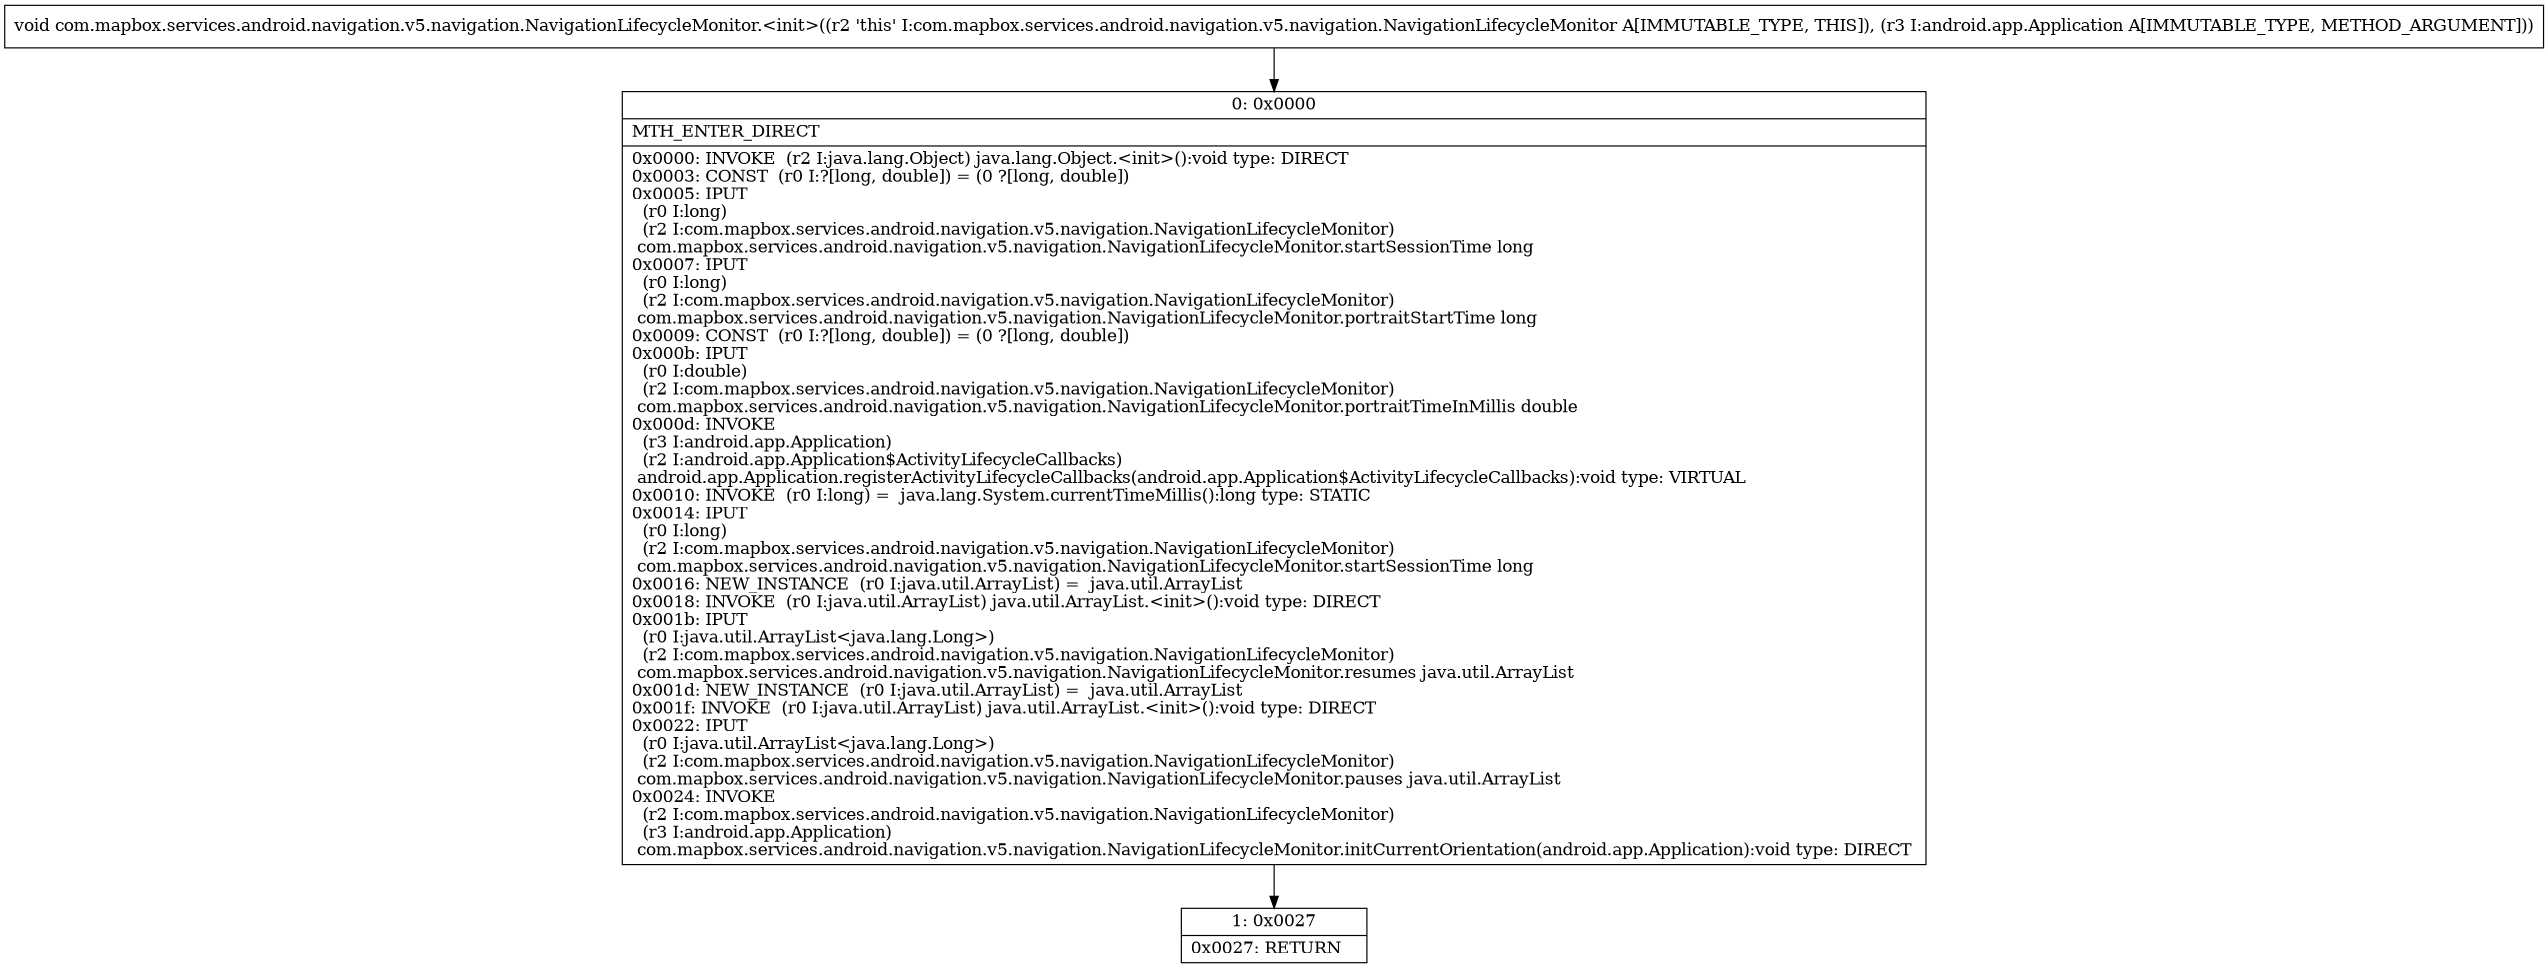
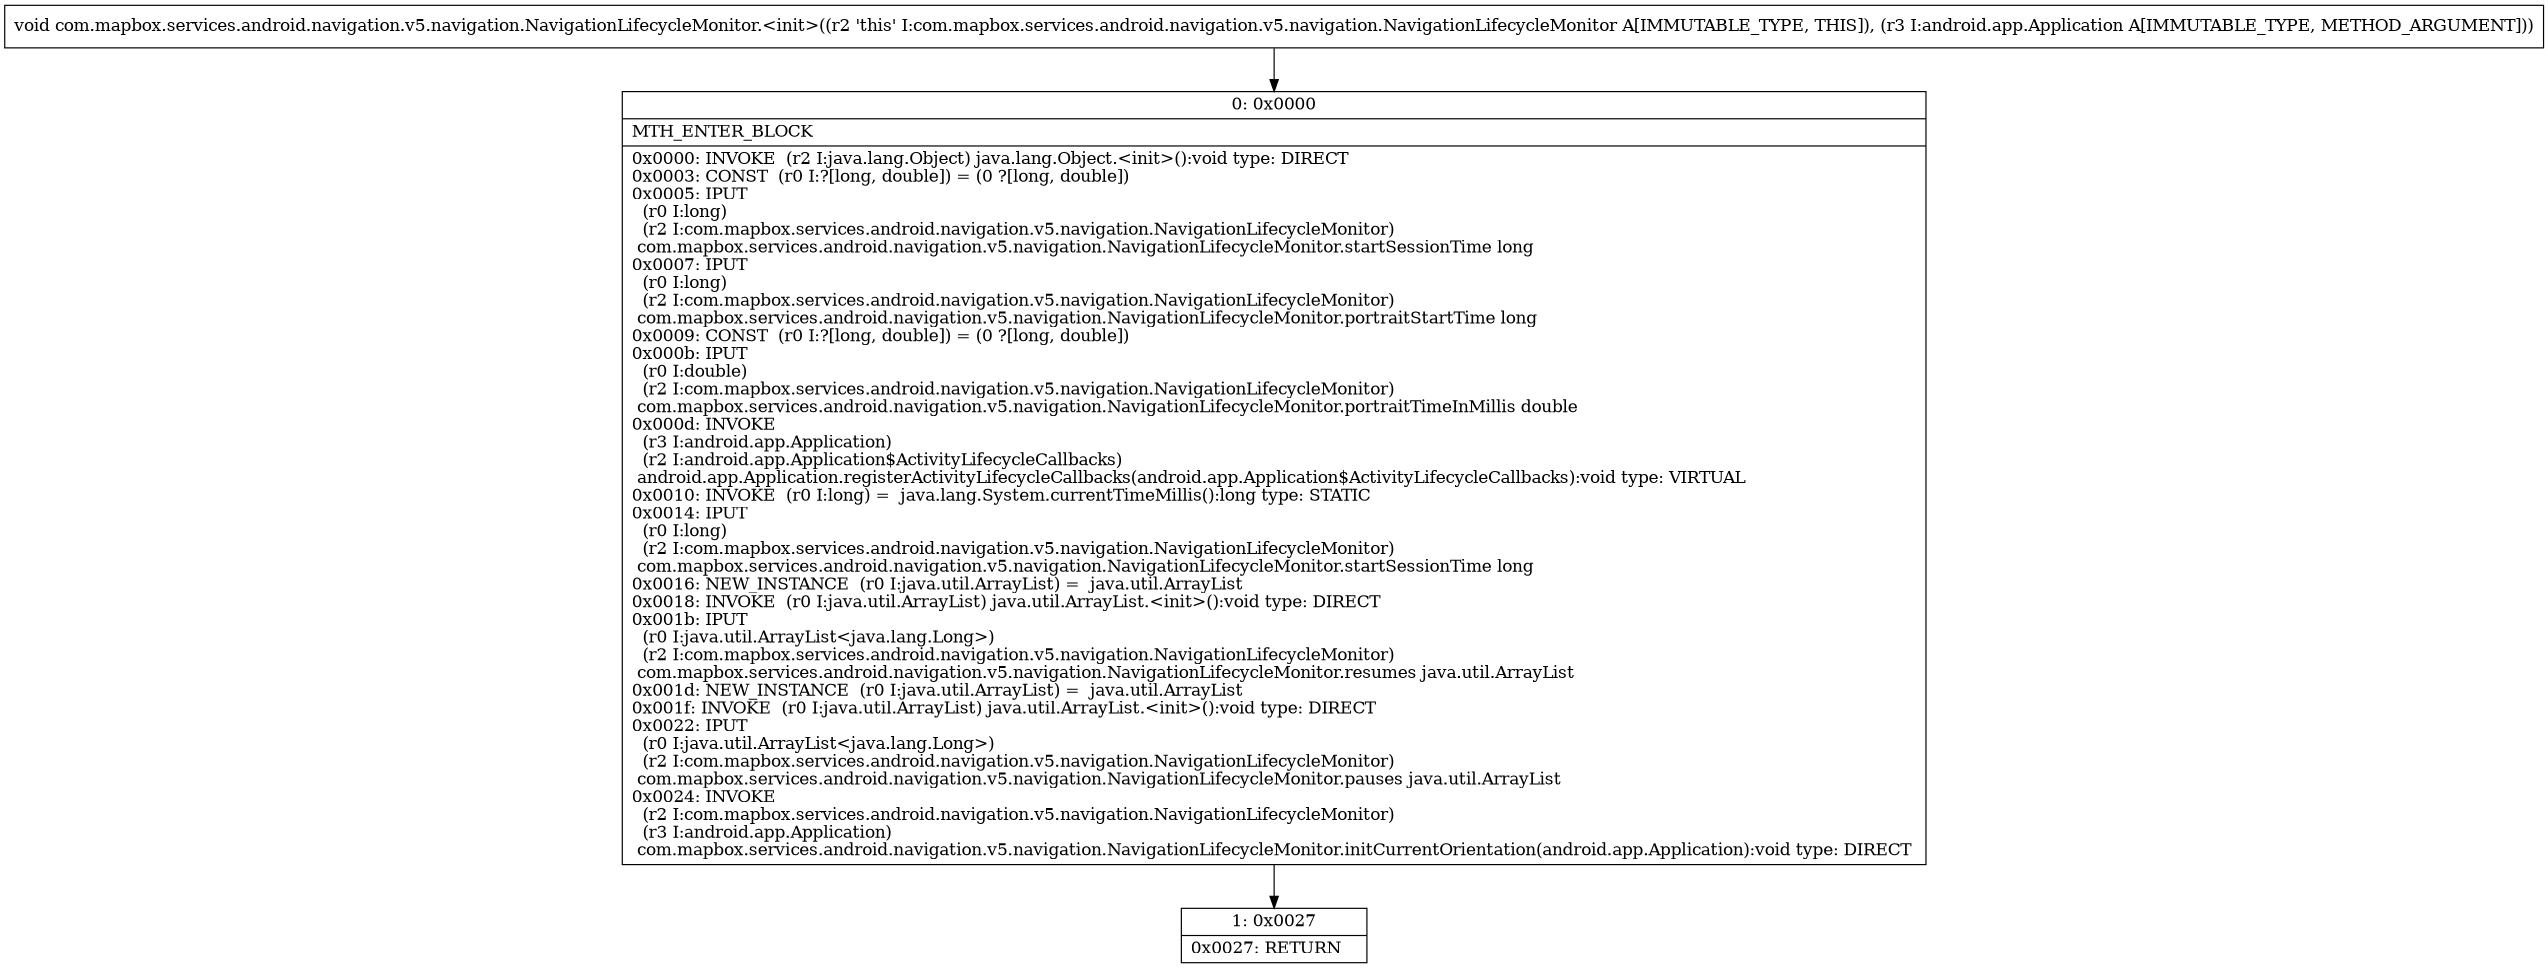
(726, 132) -> (723, 132)
